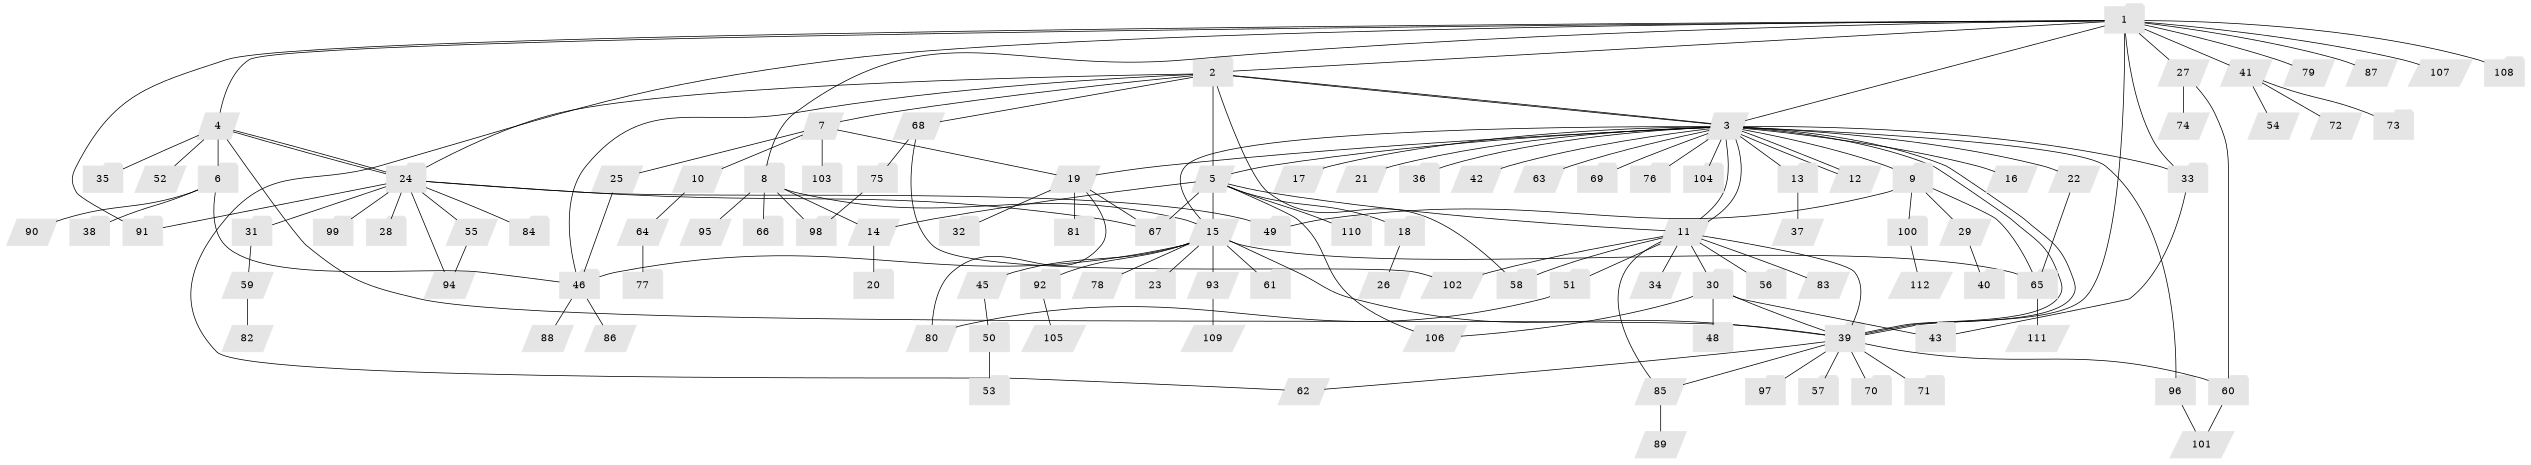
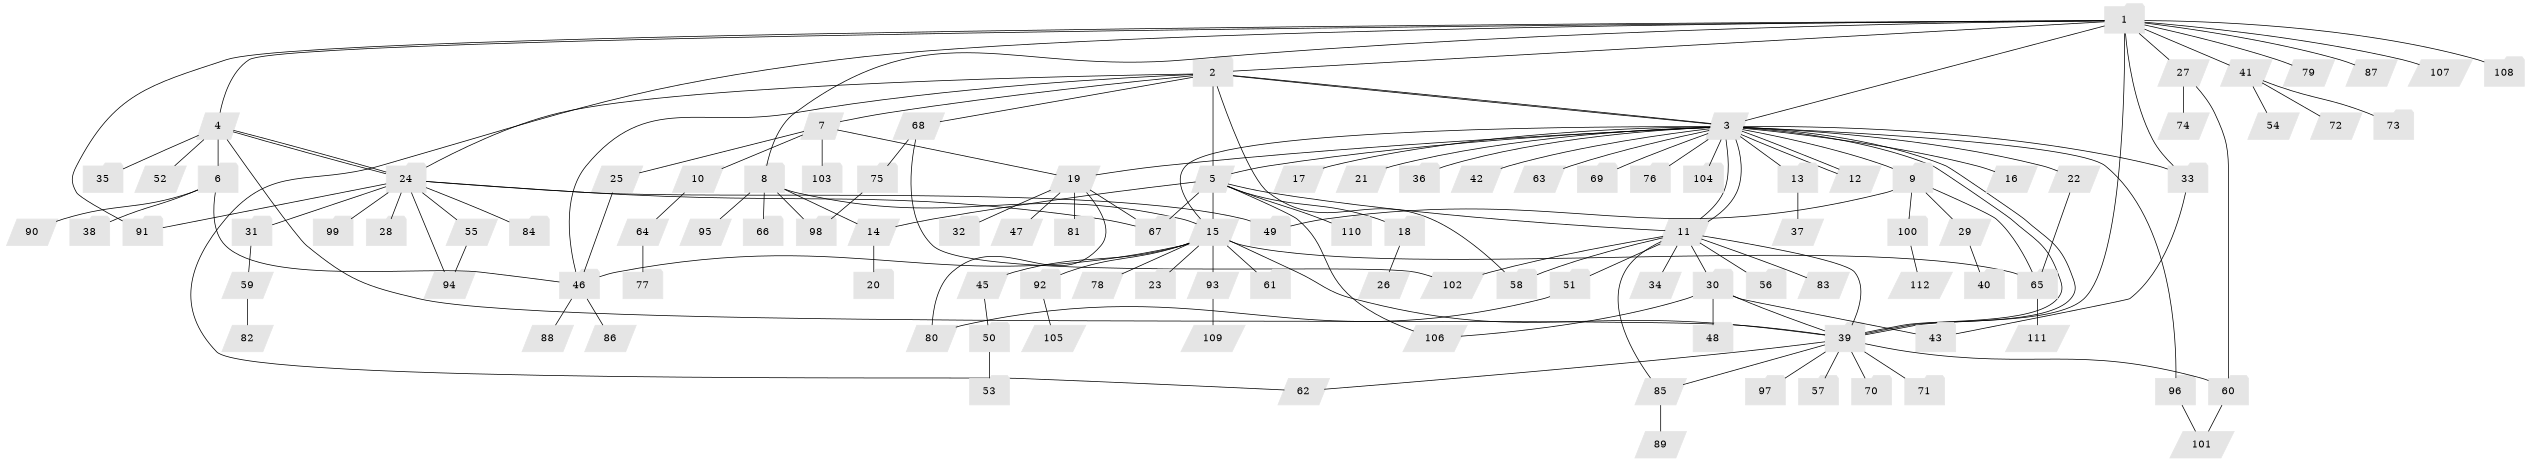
none -> (1017, 232)
